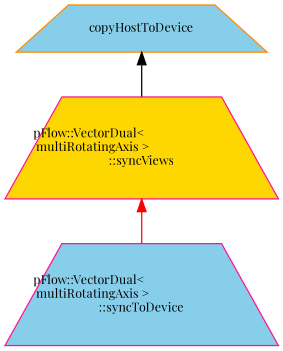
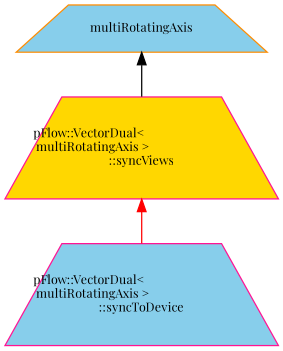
(142, 29) -> (142, 29)
